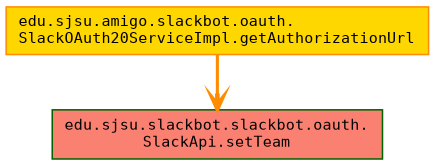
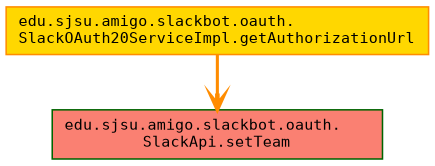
(217, 134) -> (217, 134)
